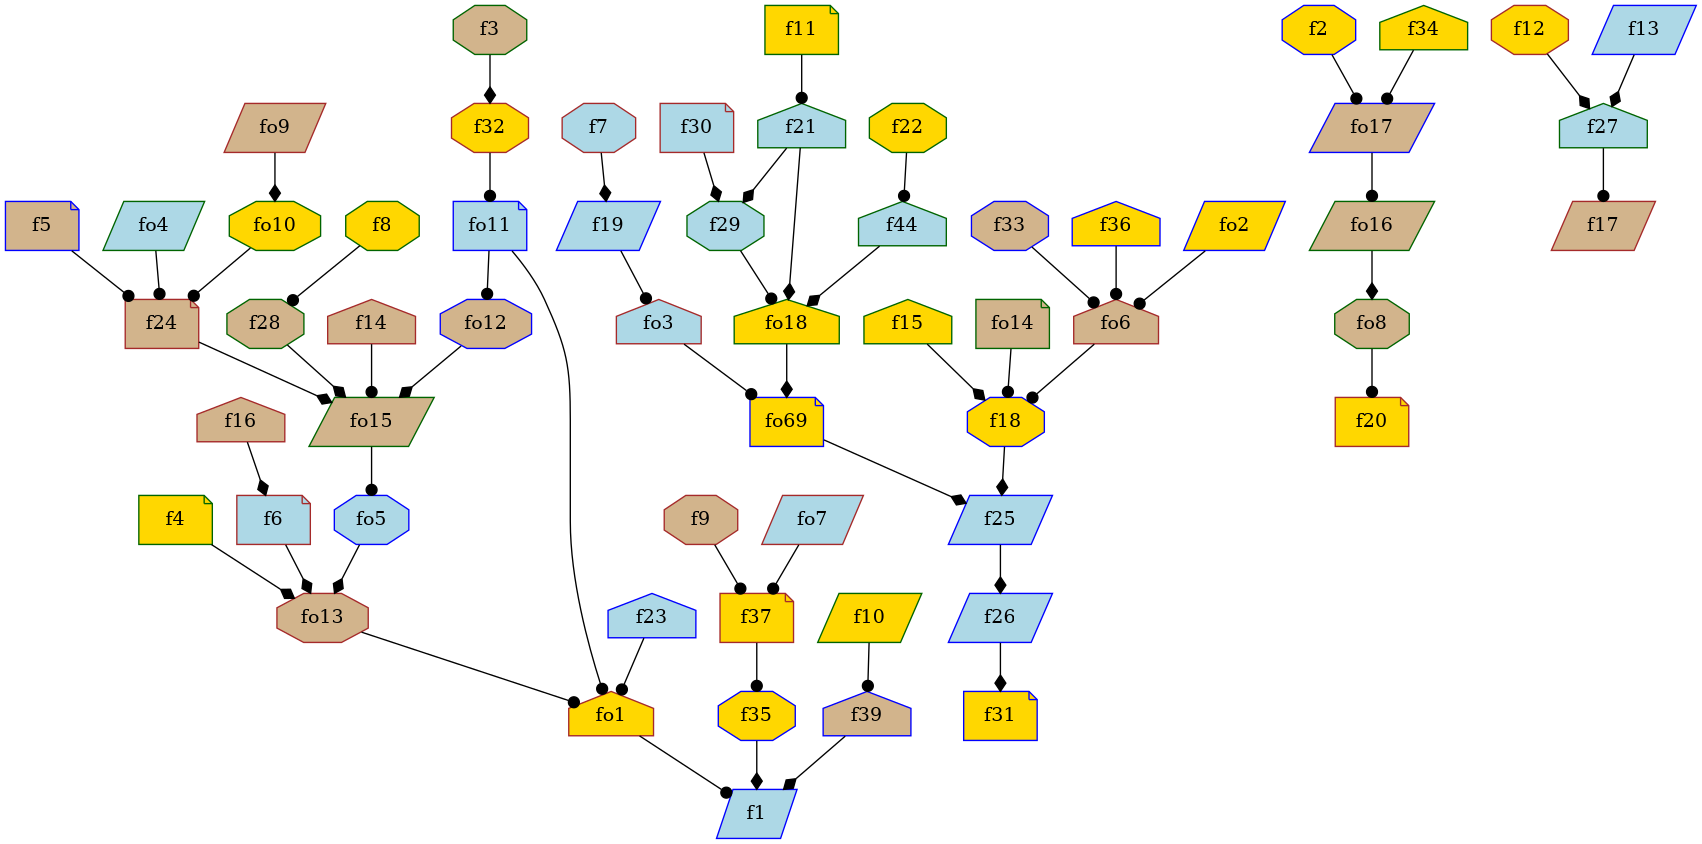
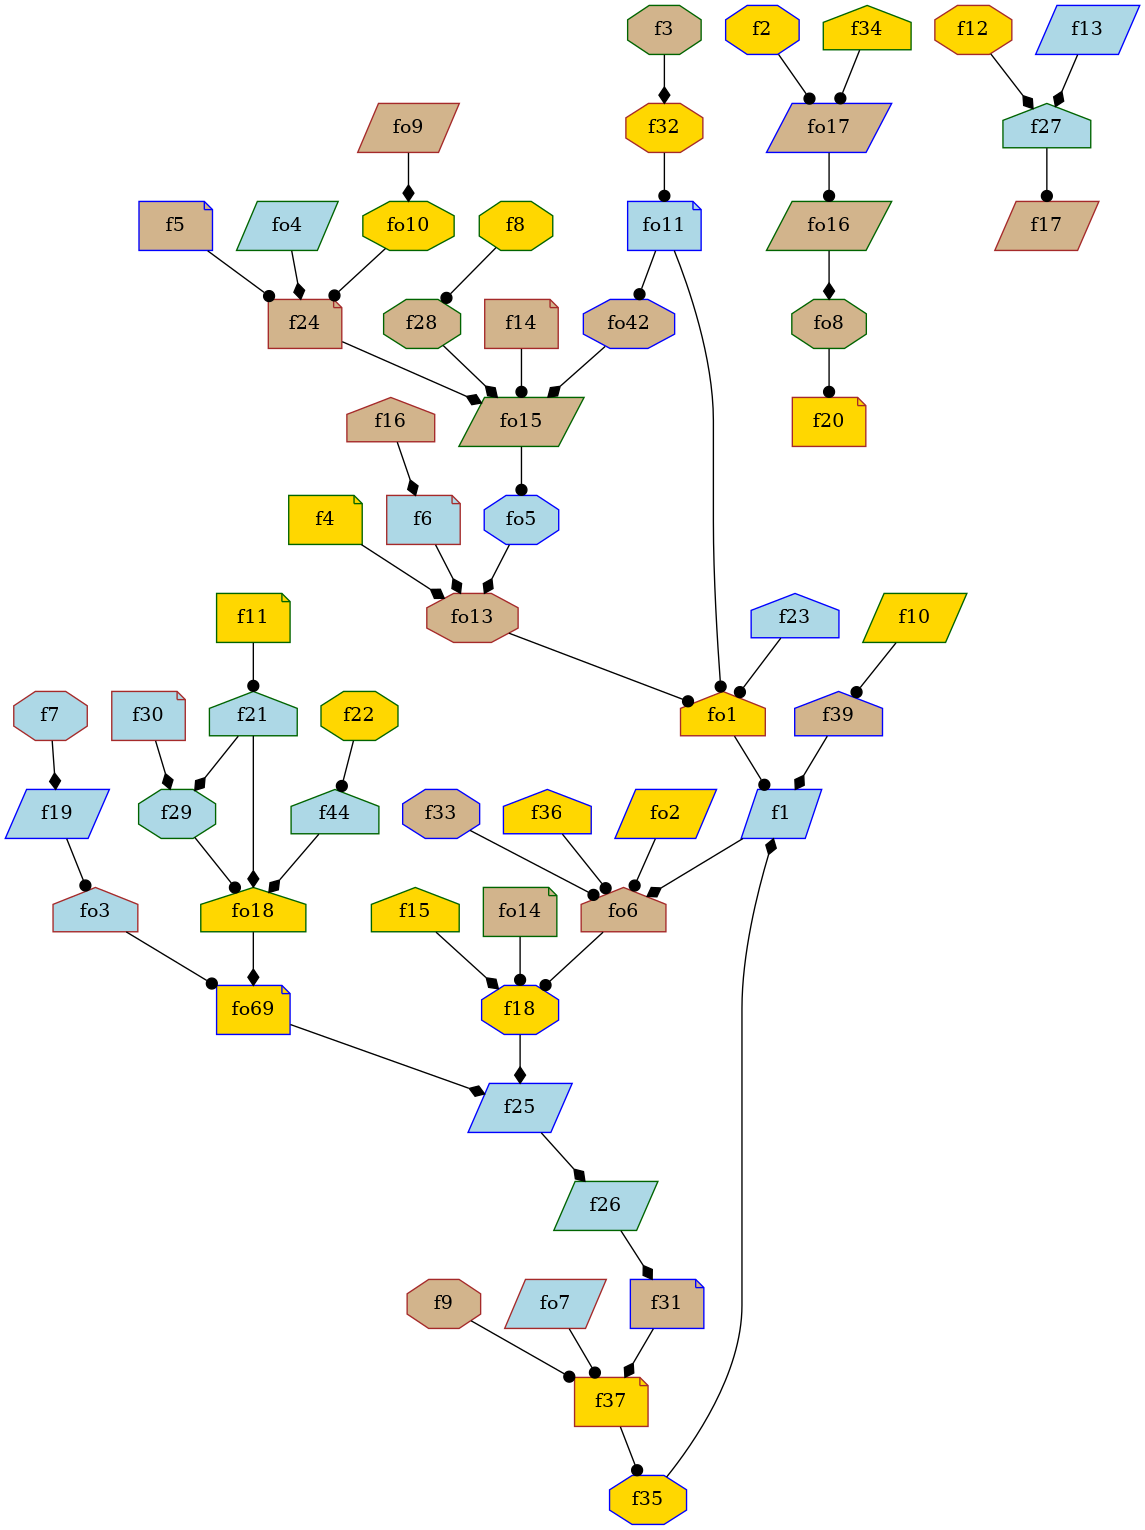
(157, 270) -> (295, 267)
(372, 324) -> (521, 324)
(486, 324) -> (629, 324)
(1000, 618) -> (606, 1206)
(1000, 716) -> (667, 1304)
none -> (702, 863)
none -> (643, 1346)
